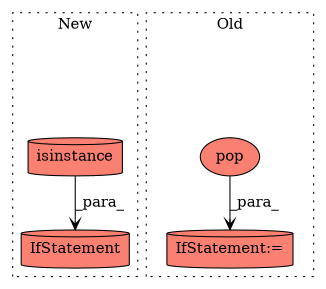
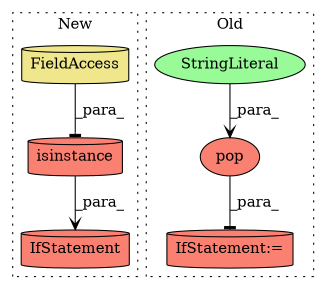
none -> (75, 65)
none -> (230, 65)
(230, 200) -> (230, 200)
